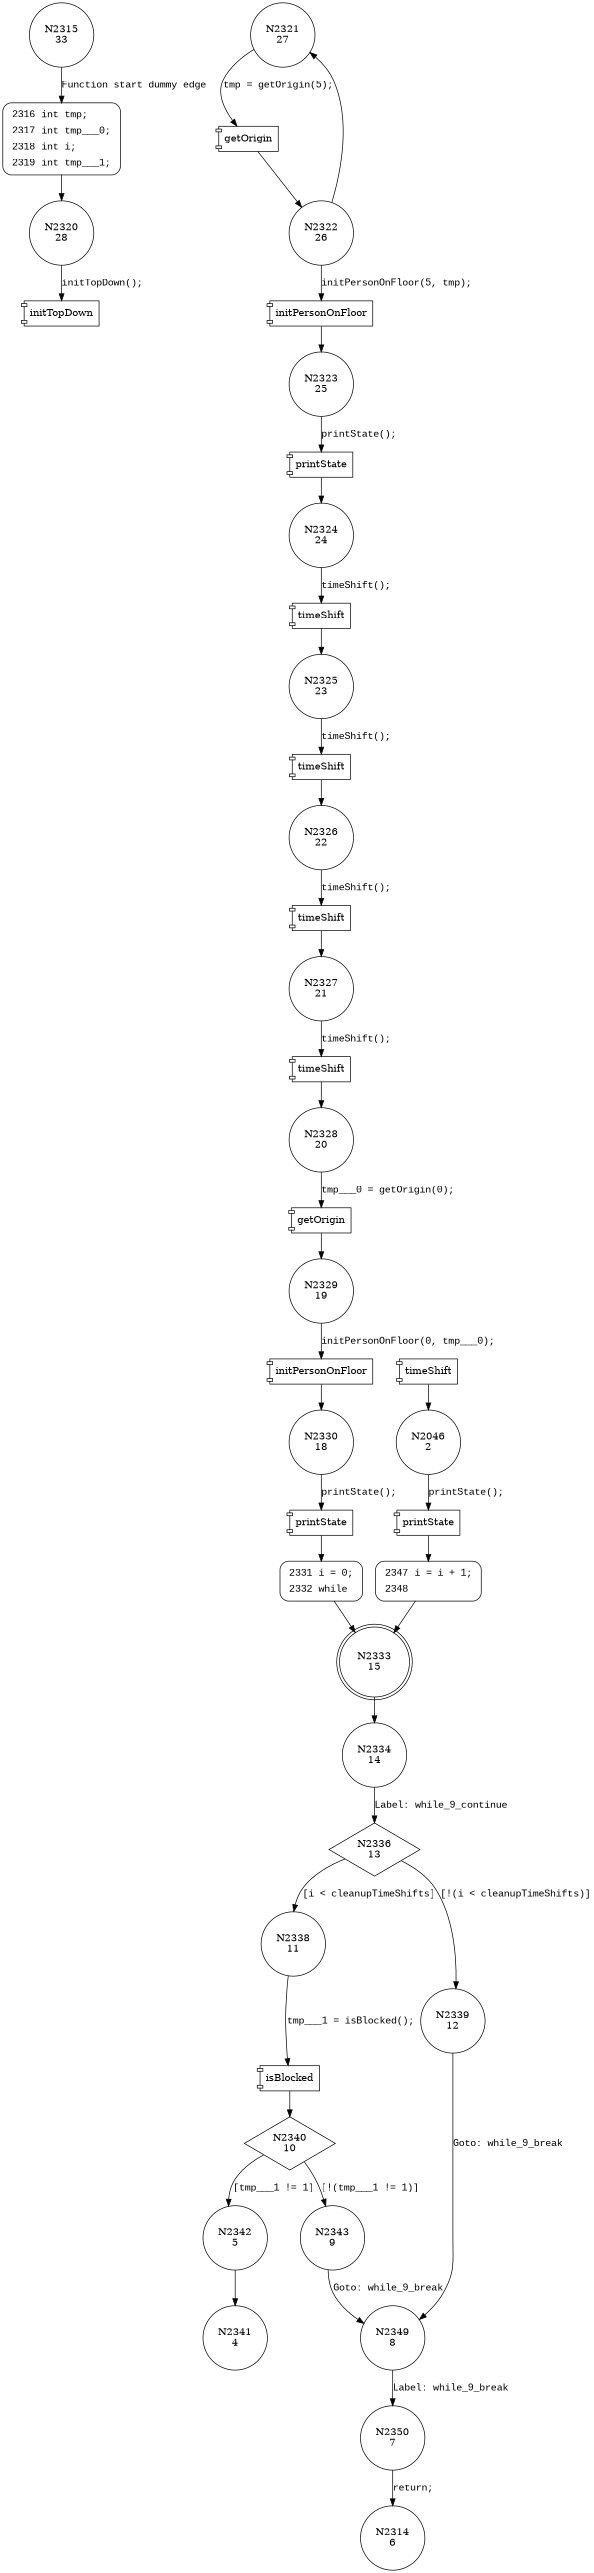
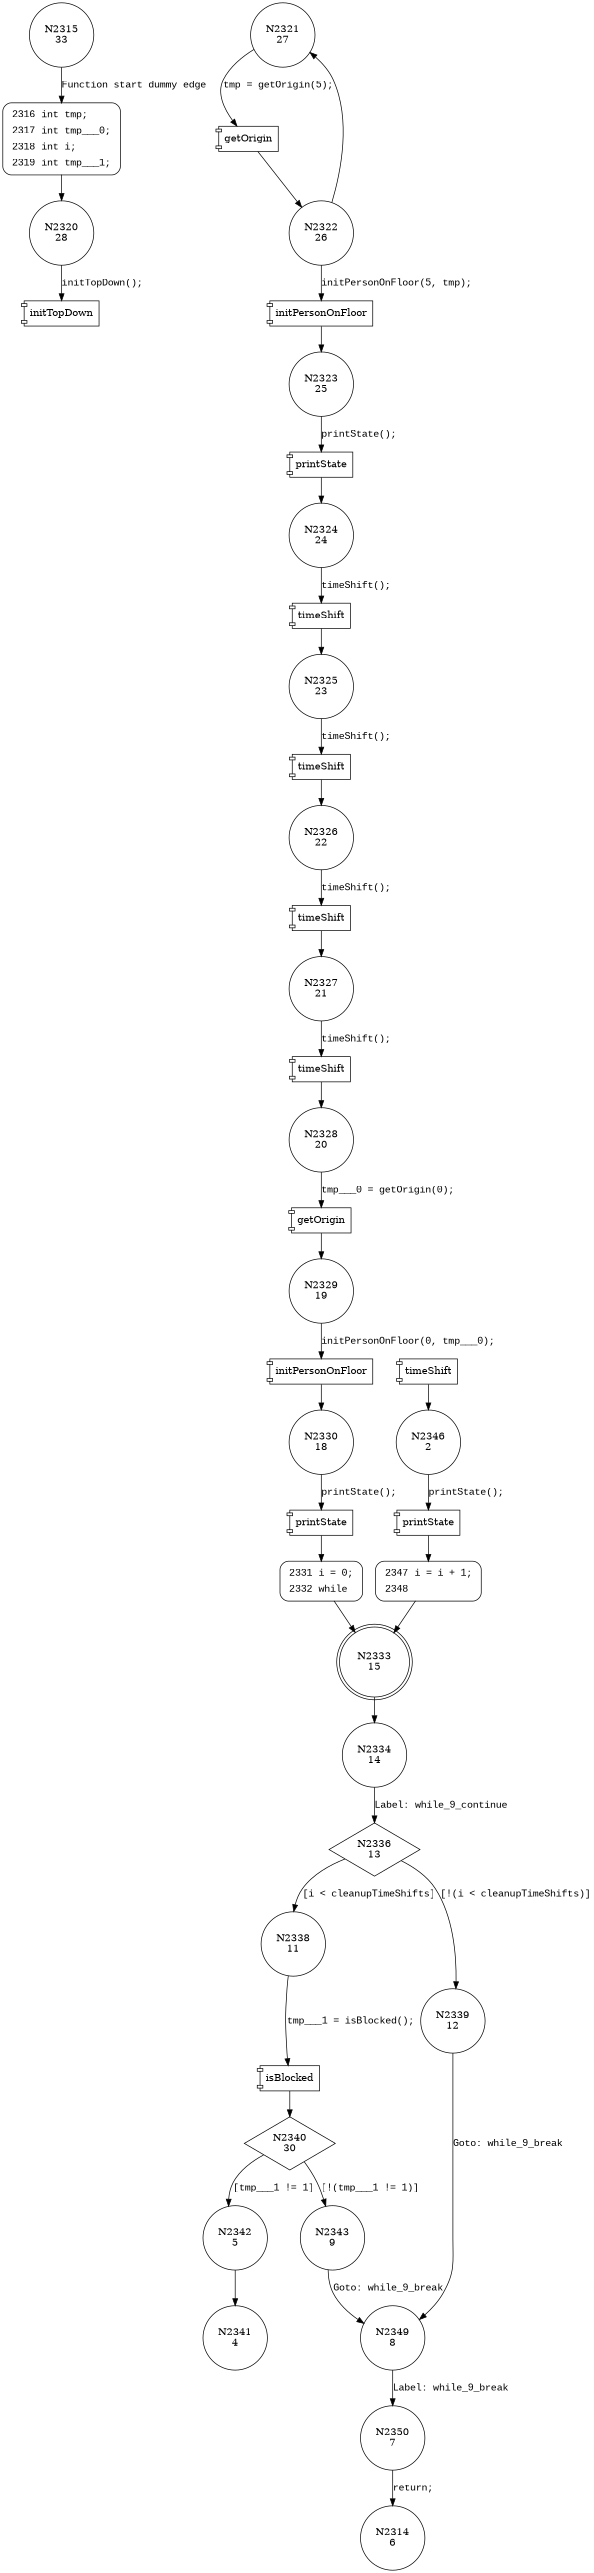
(428, 1442) -> (428, 1442)
(290, 2143) -> (290, 2143)
